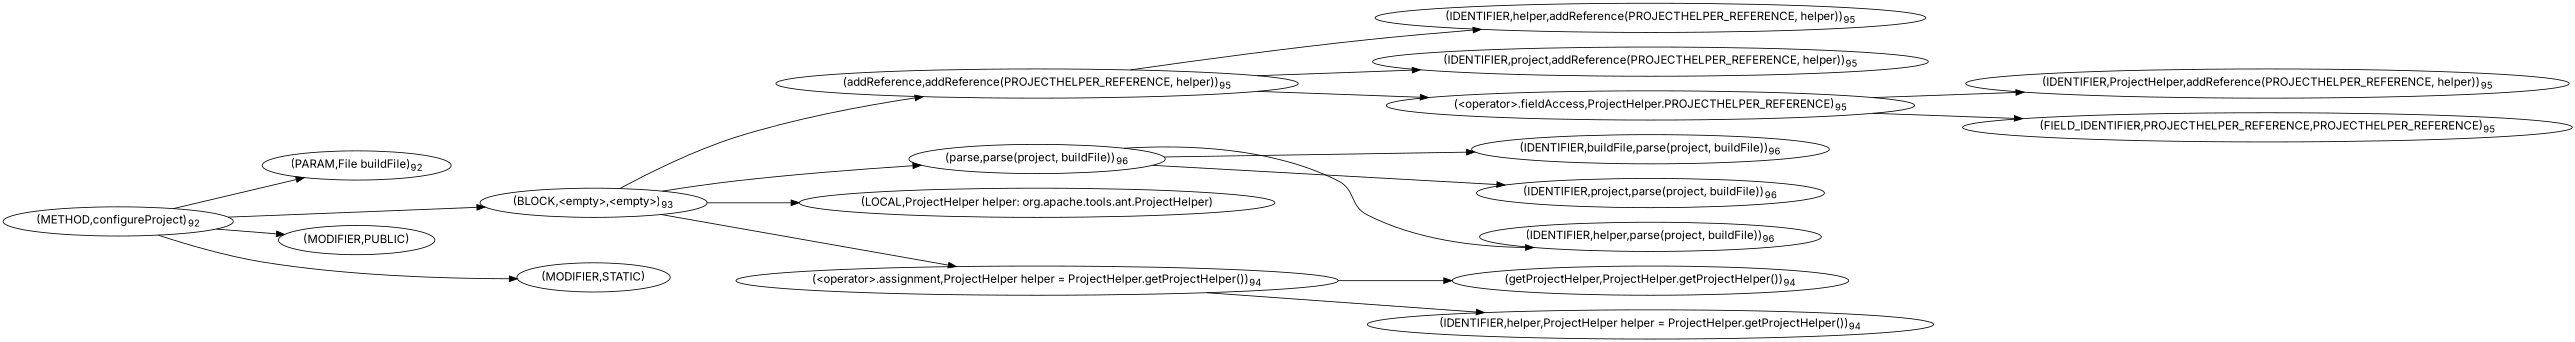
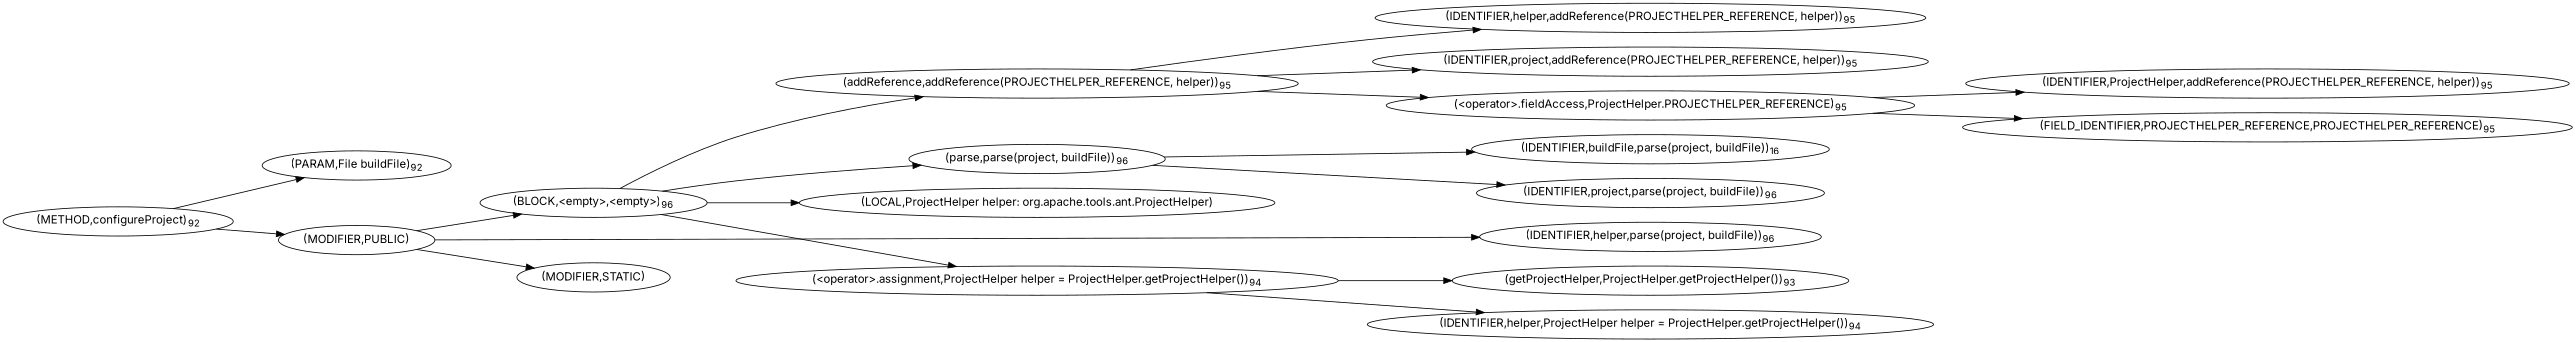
(1775, 148) -> (1775, 148)
(1343, 184) -> (953, 239)
(668, 202) -> (668, 202)
(353, 212) -> (465, 223)
(332, 271) -> (471, 258)
(1790, 279) -> (1790, 279)
